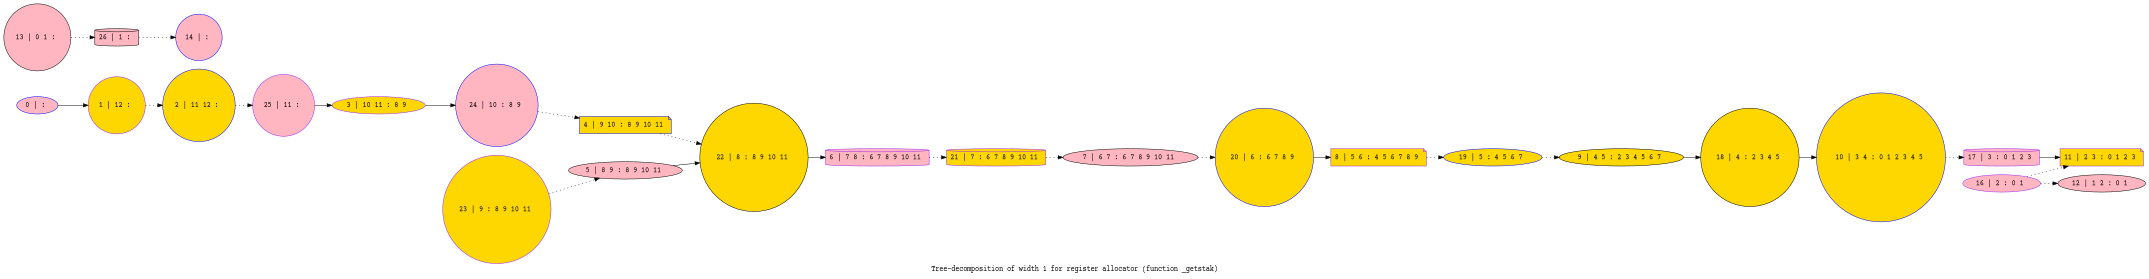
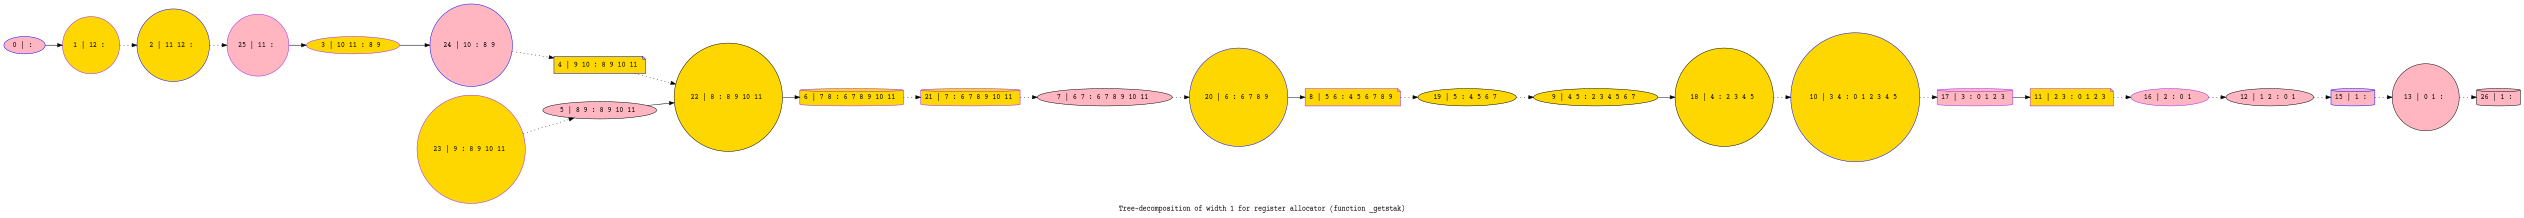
(199, 37) -> none
none -> (2353, 97)
(877, 157) -> (852, 97)
(1493, 157) -> (1467, 97)
(1805, 157) -> (1780, 97)
(2045, 172) -> (2120, 97)
